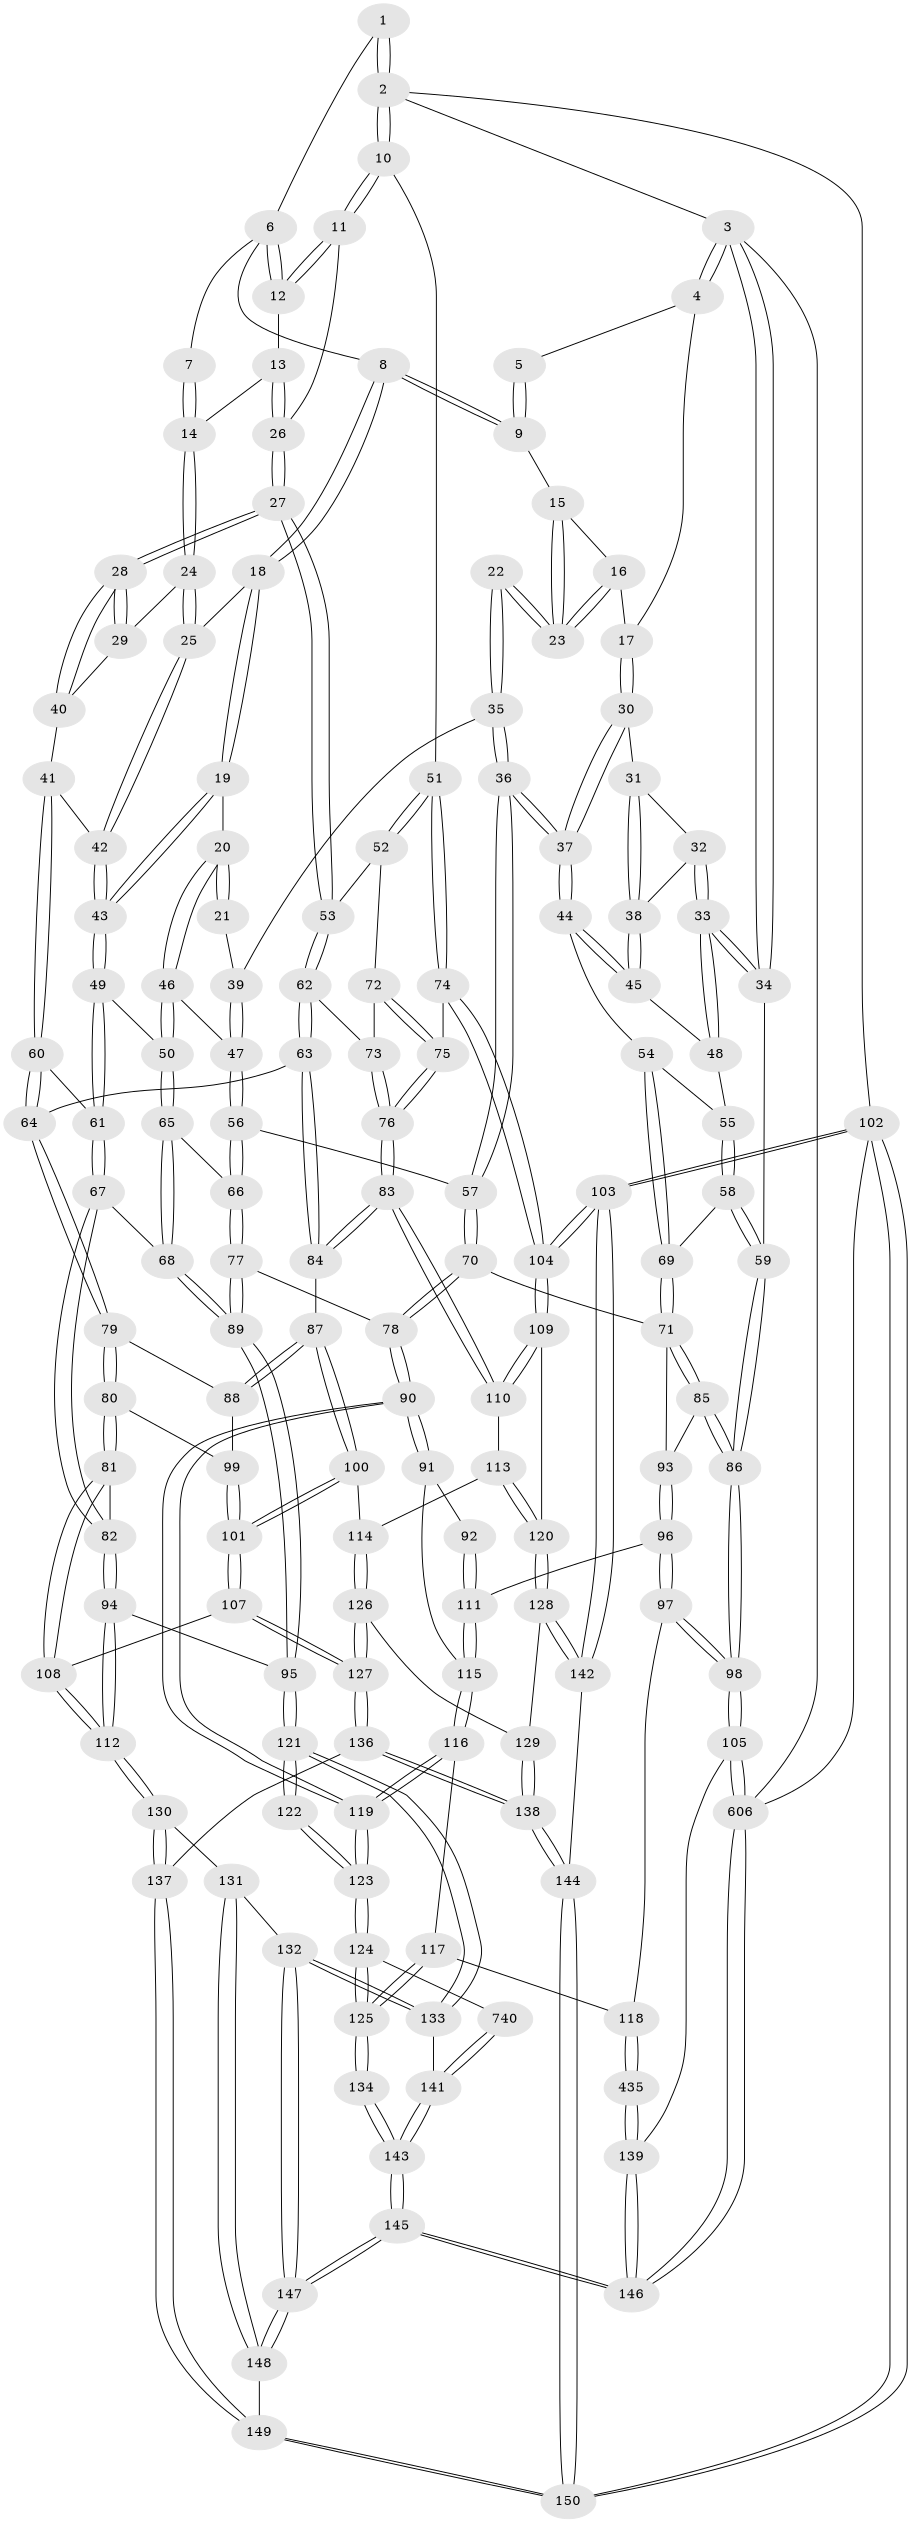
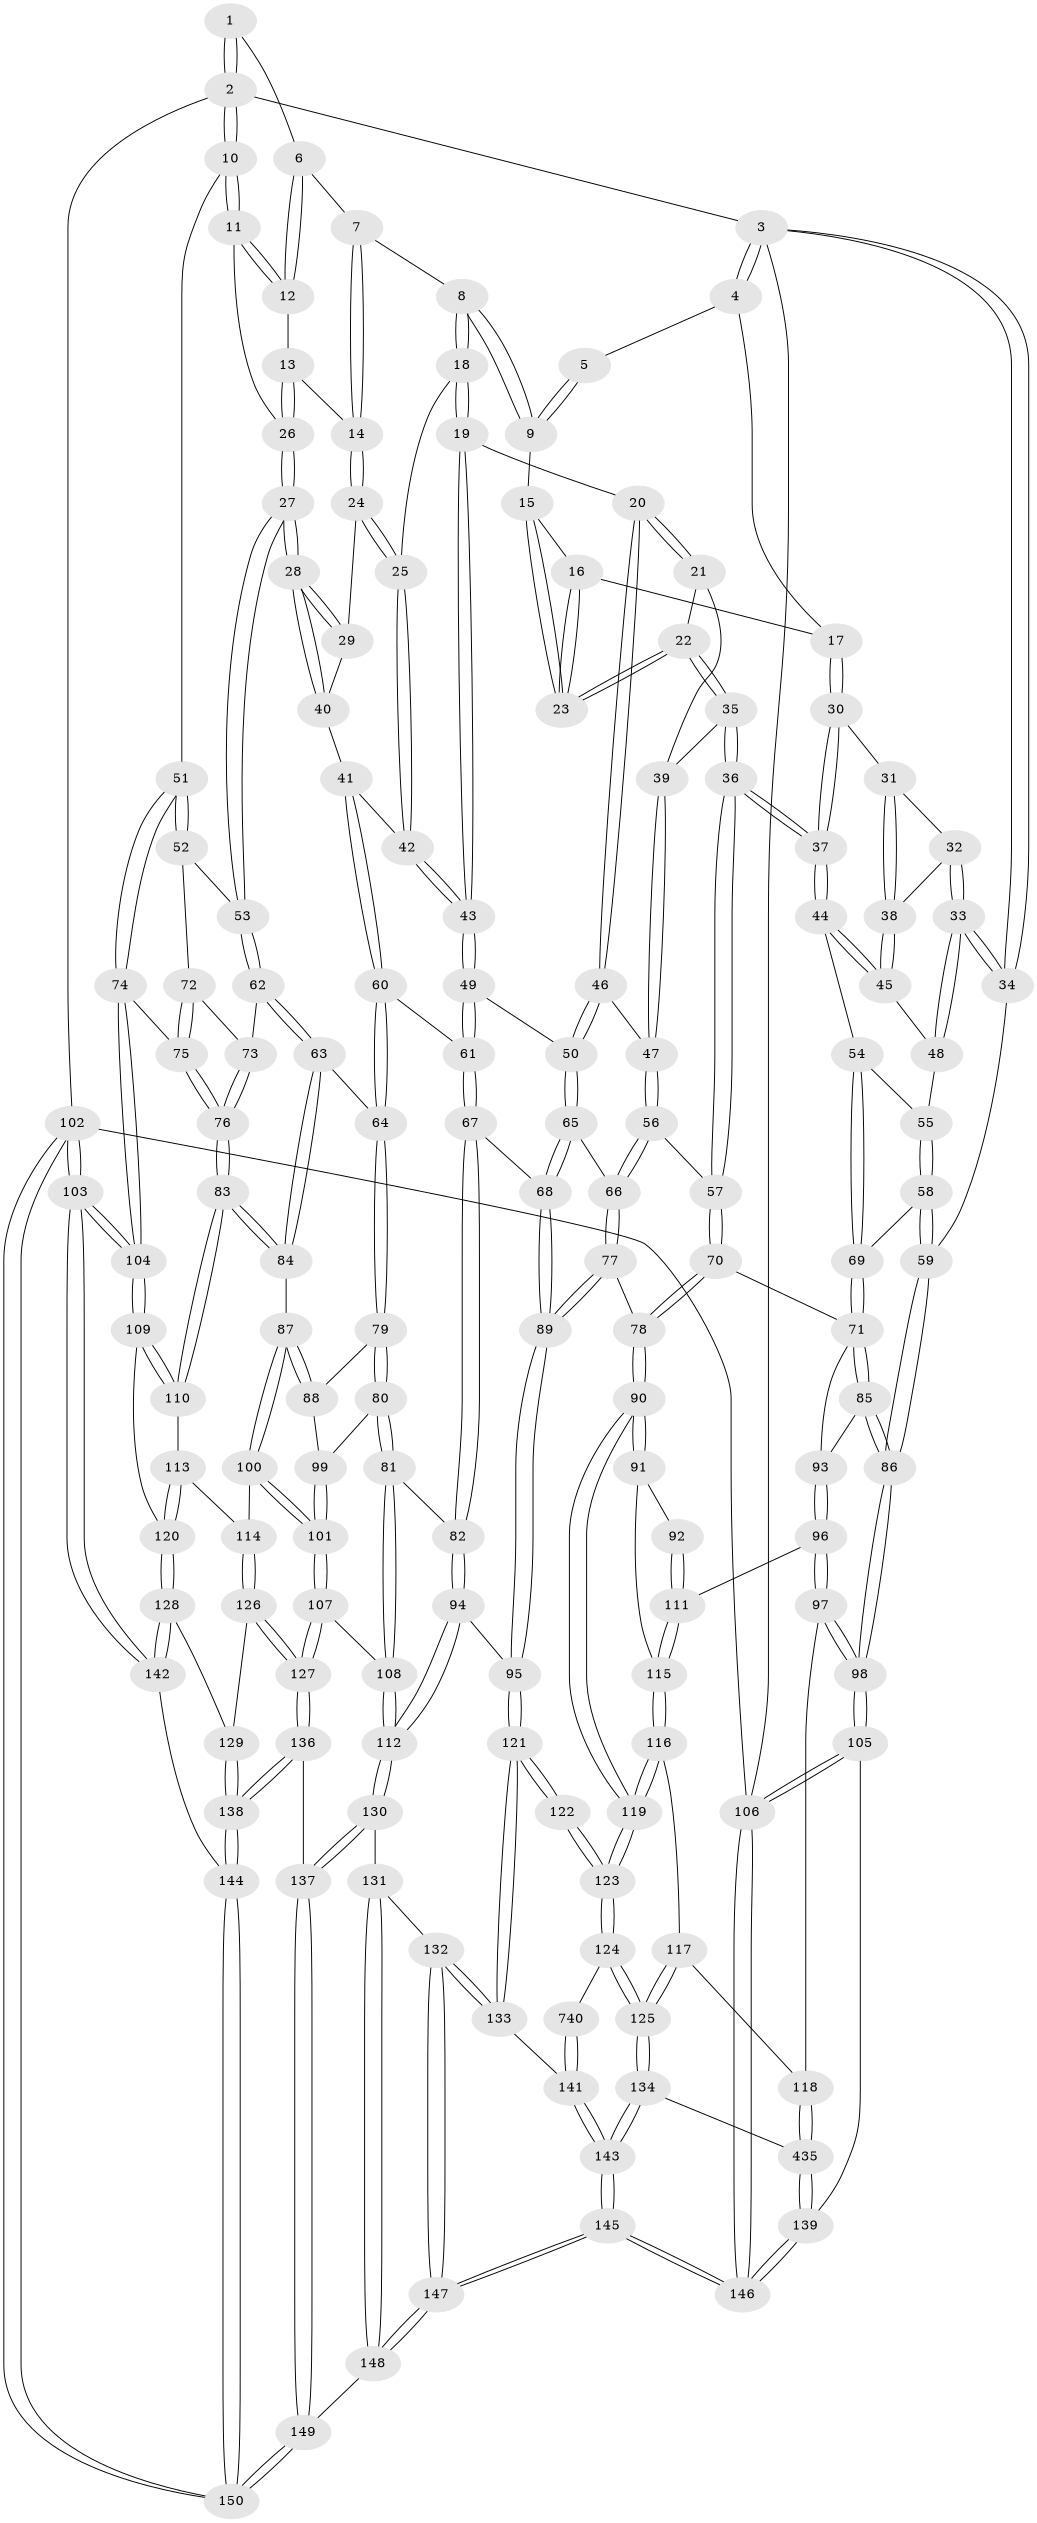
(263, 328) -> (410, 262)
none -> (691, 609)
(741, 1812) -> (747, 1812)
none -> (724, 2123)
